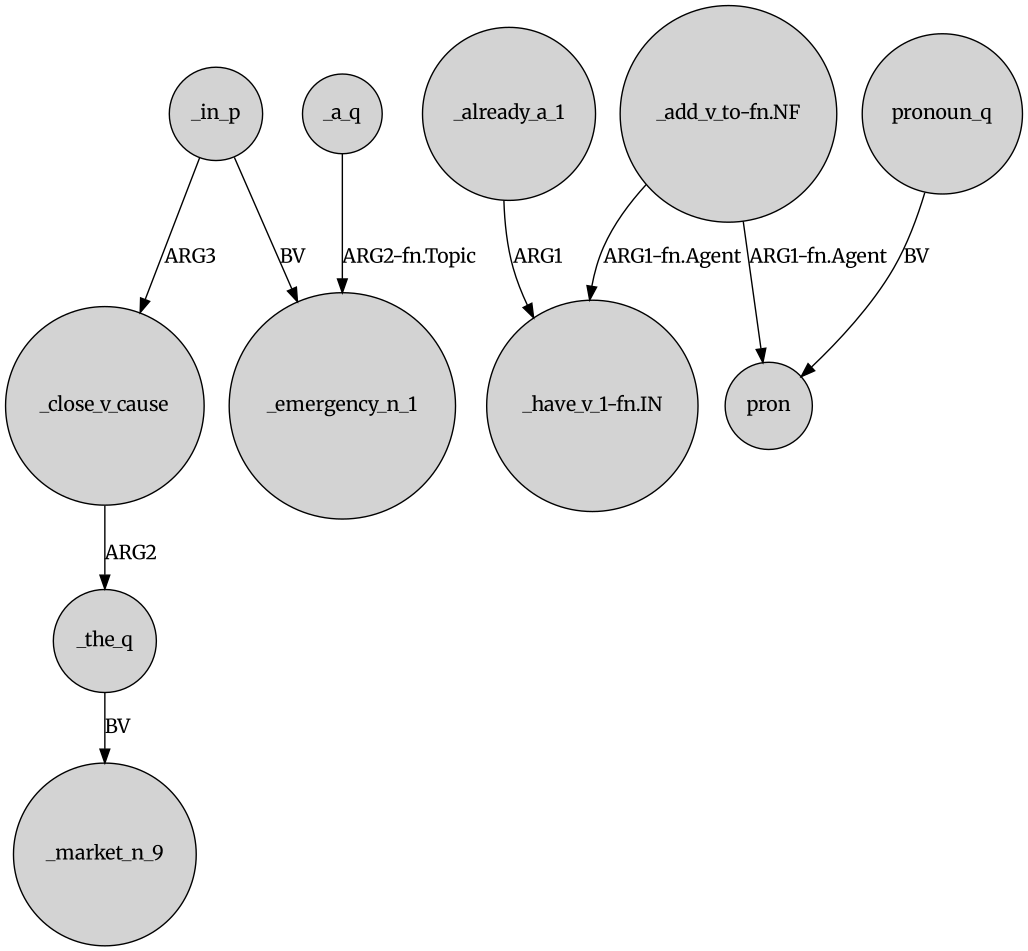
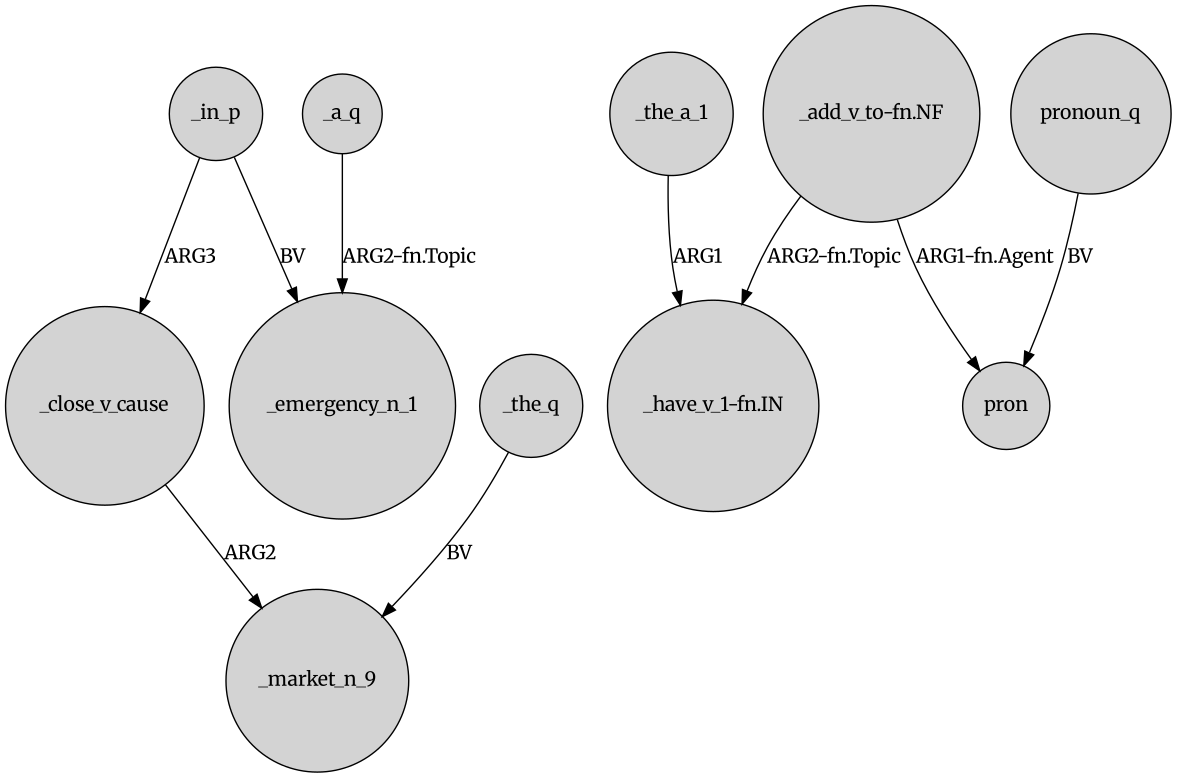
(509, 114) -> (672, 114)
(673, 258) -> (835, 258)
(105, 540) -> (209, 541)
